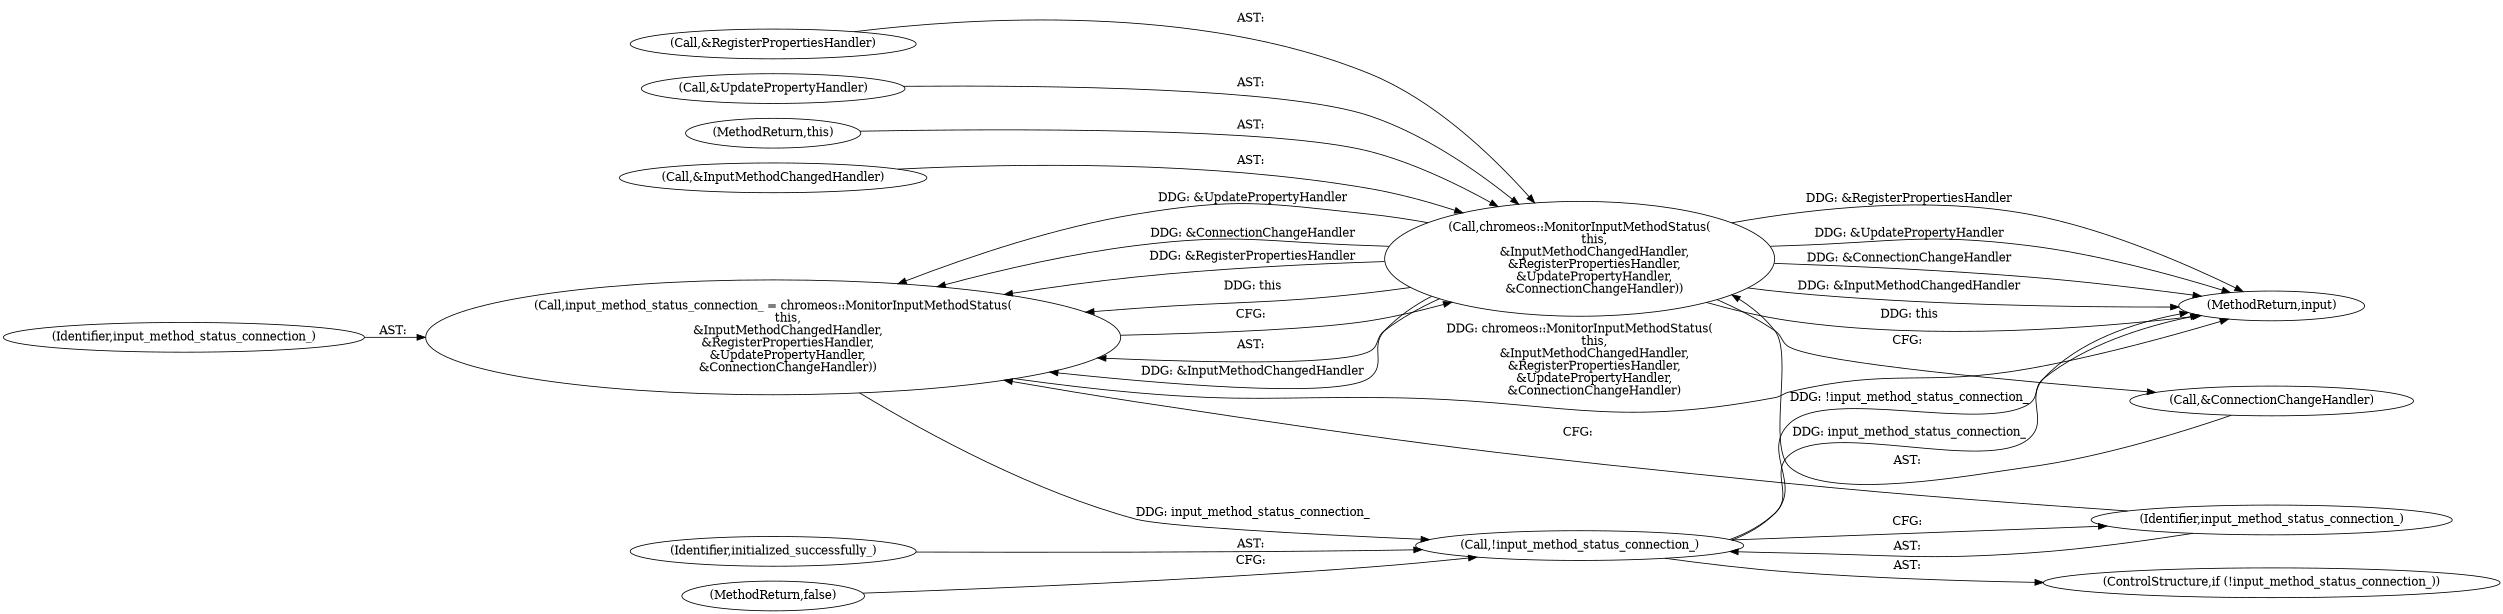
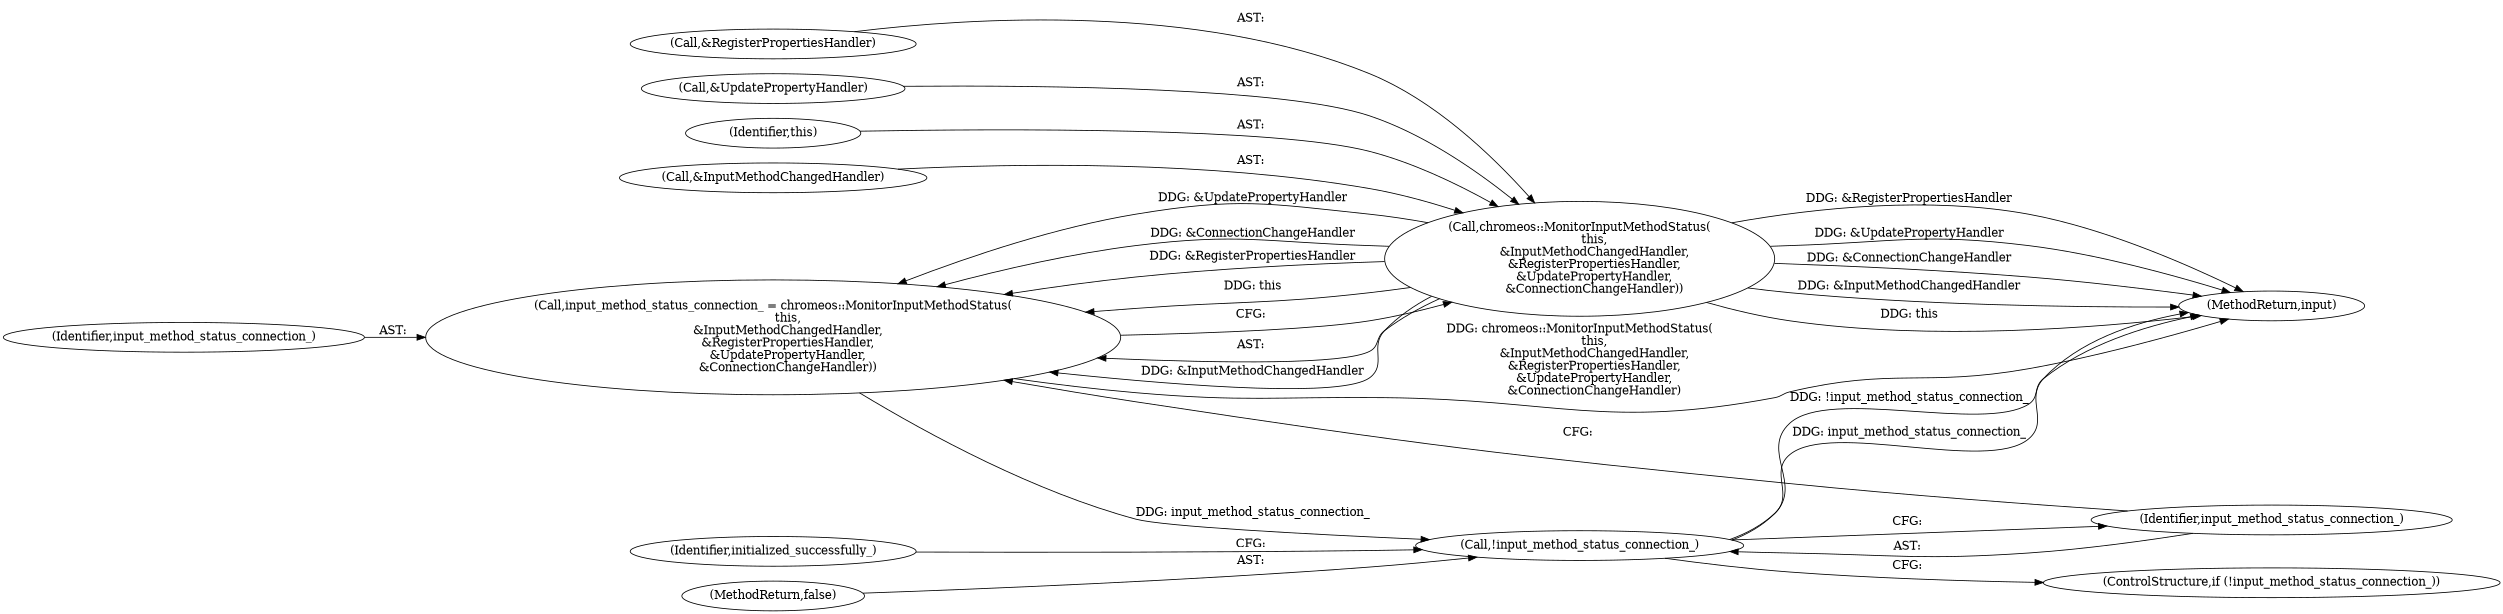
(773, 133) -> (773, 133)
(2272, 401) -> none
(1253, 544) -> (1253, 544)
(1253, 561) -> (1253, 561)
(1909, 566) -> (1909, 566)
